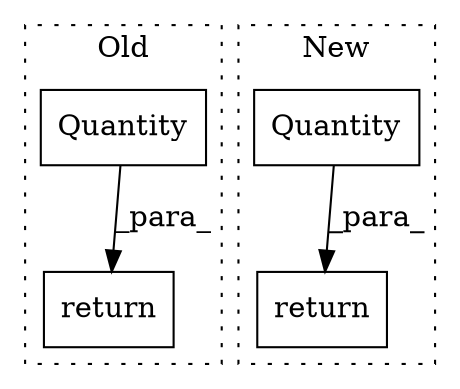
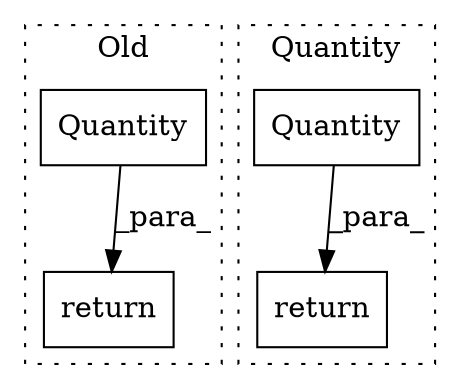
(337, 49) -> (337, 49)
